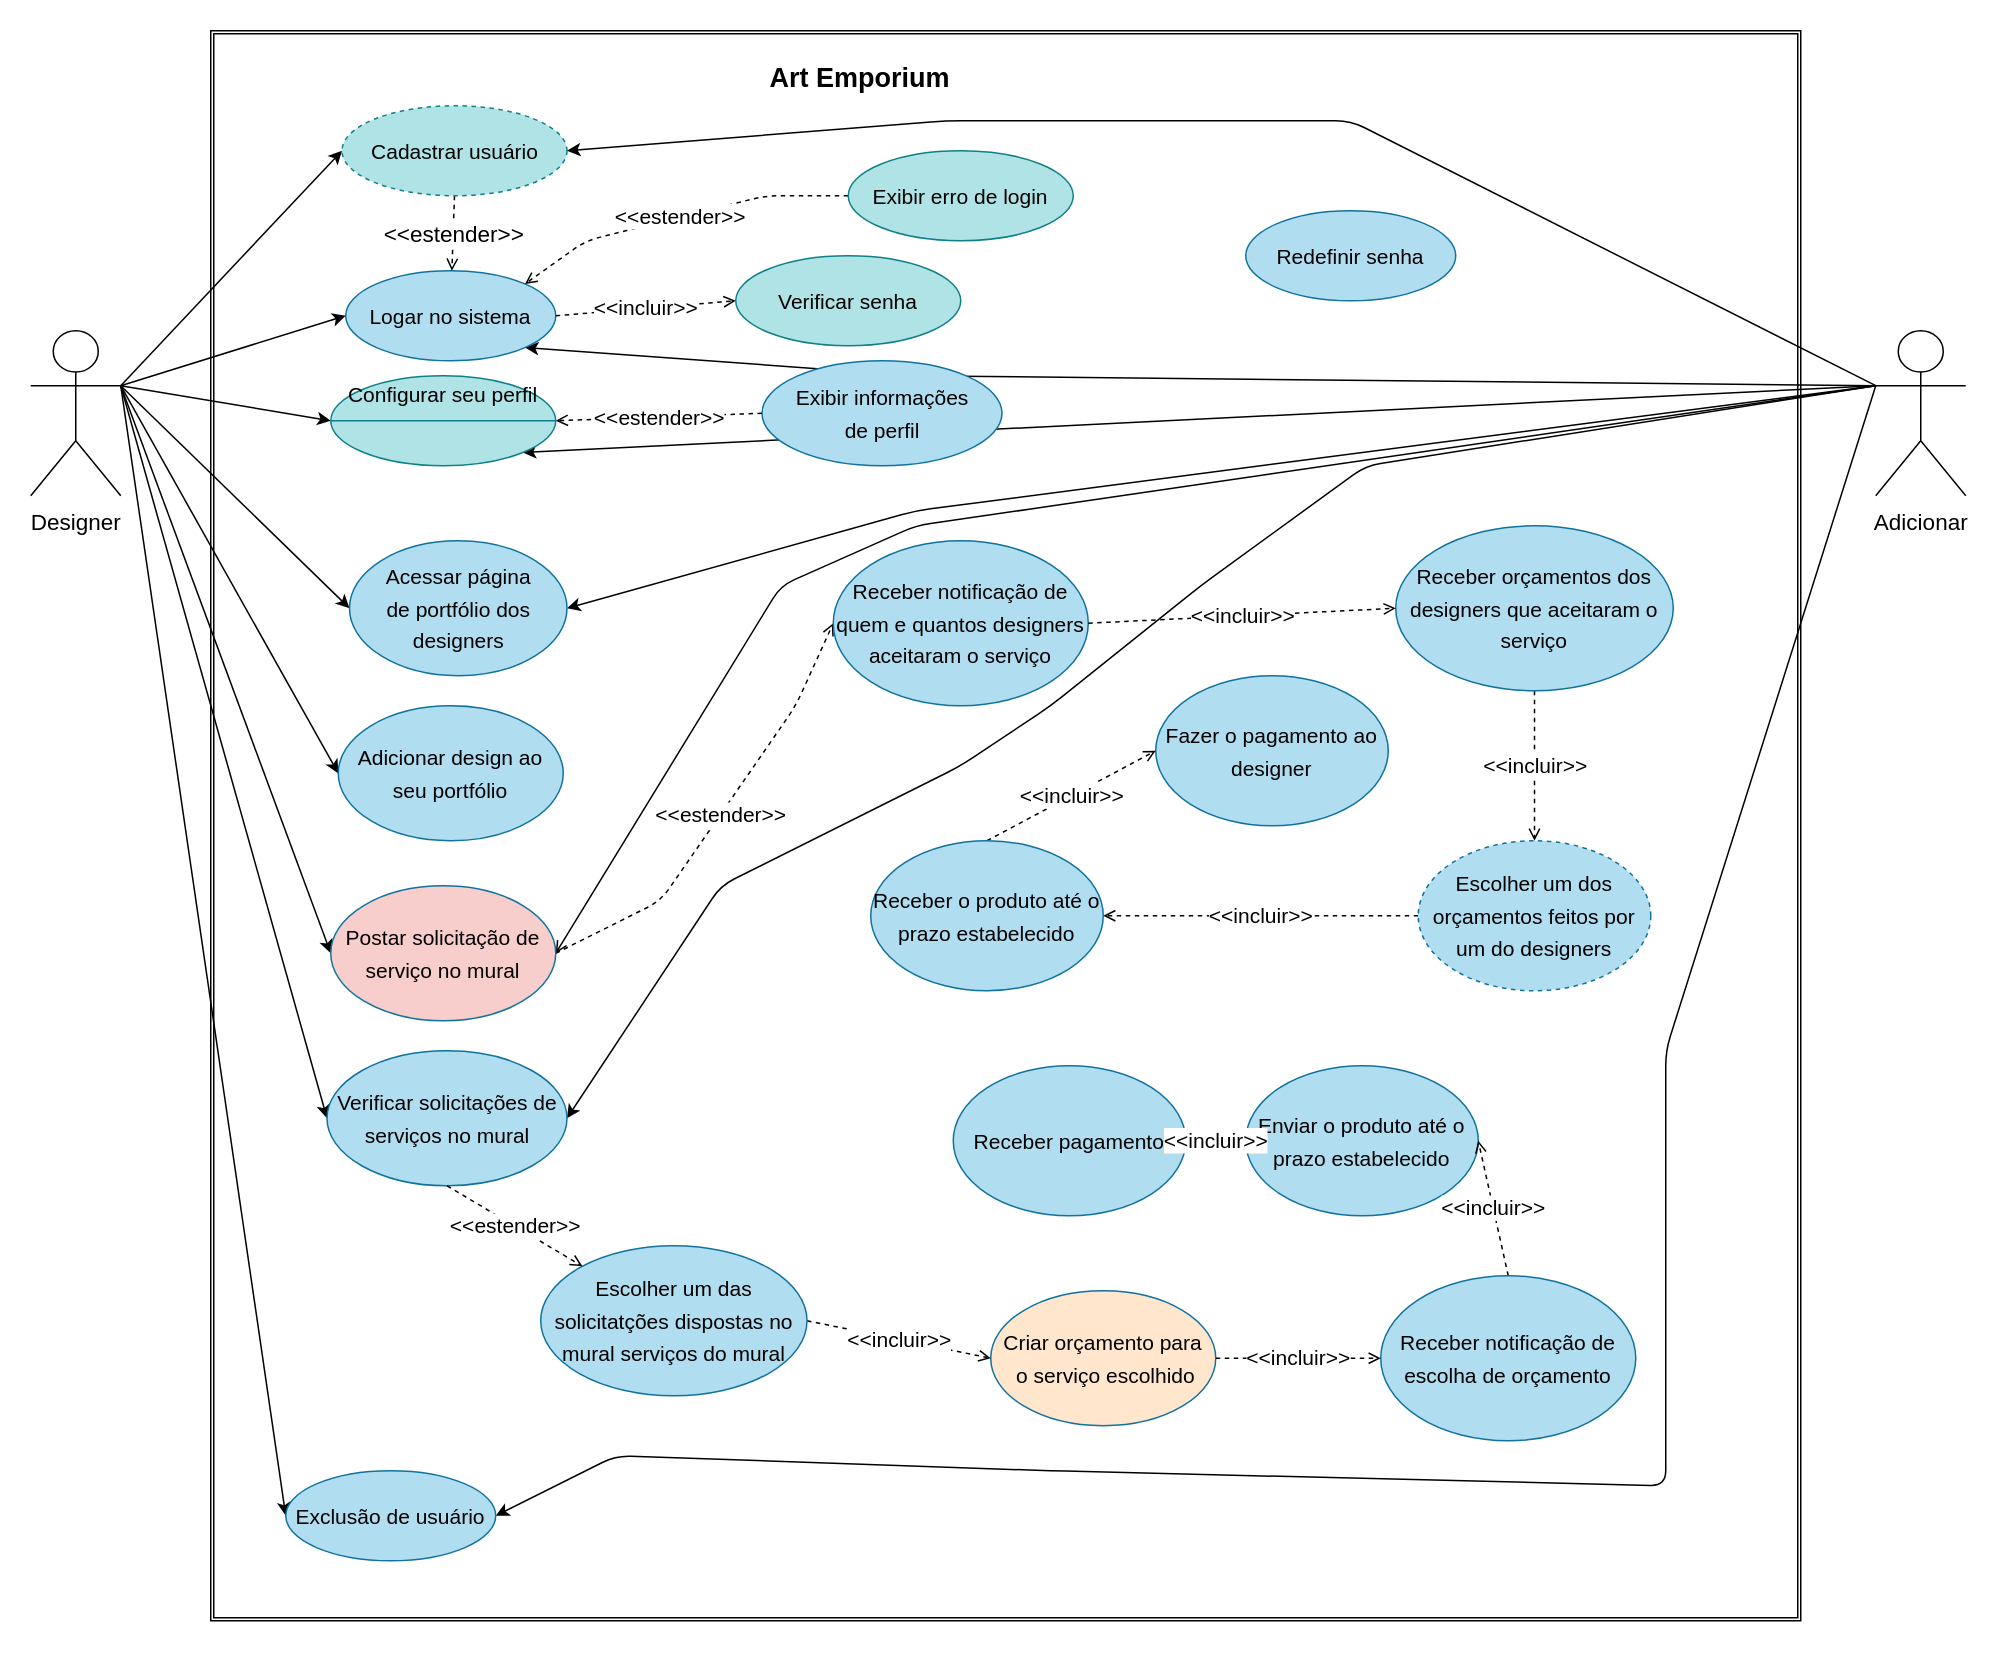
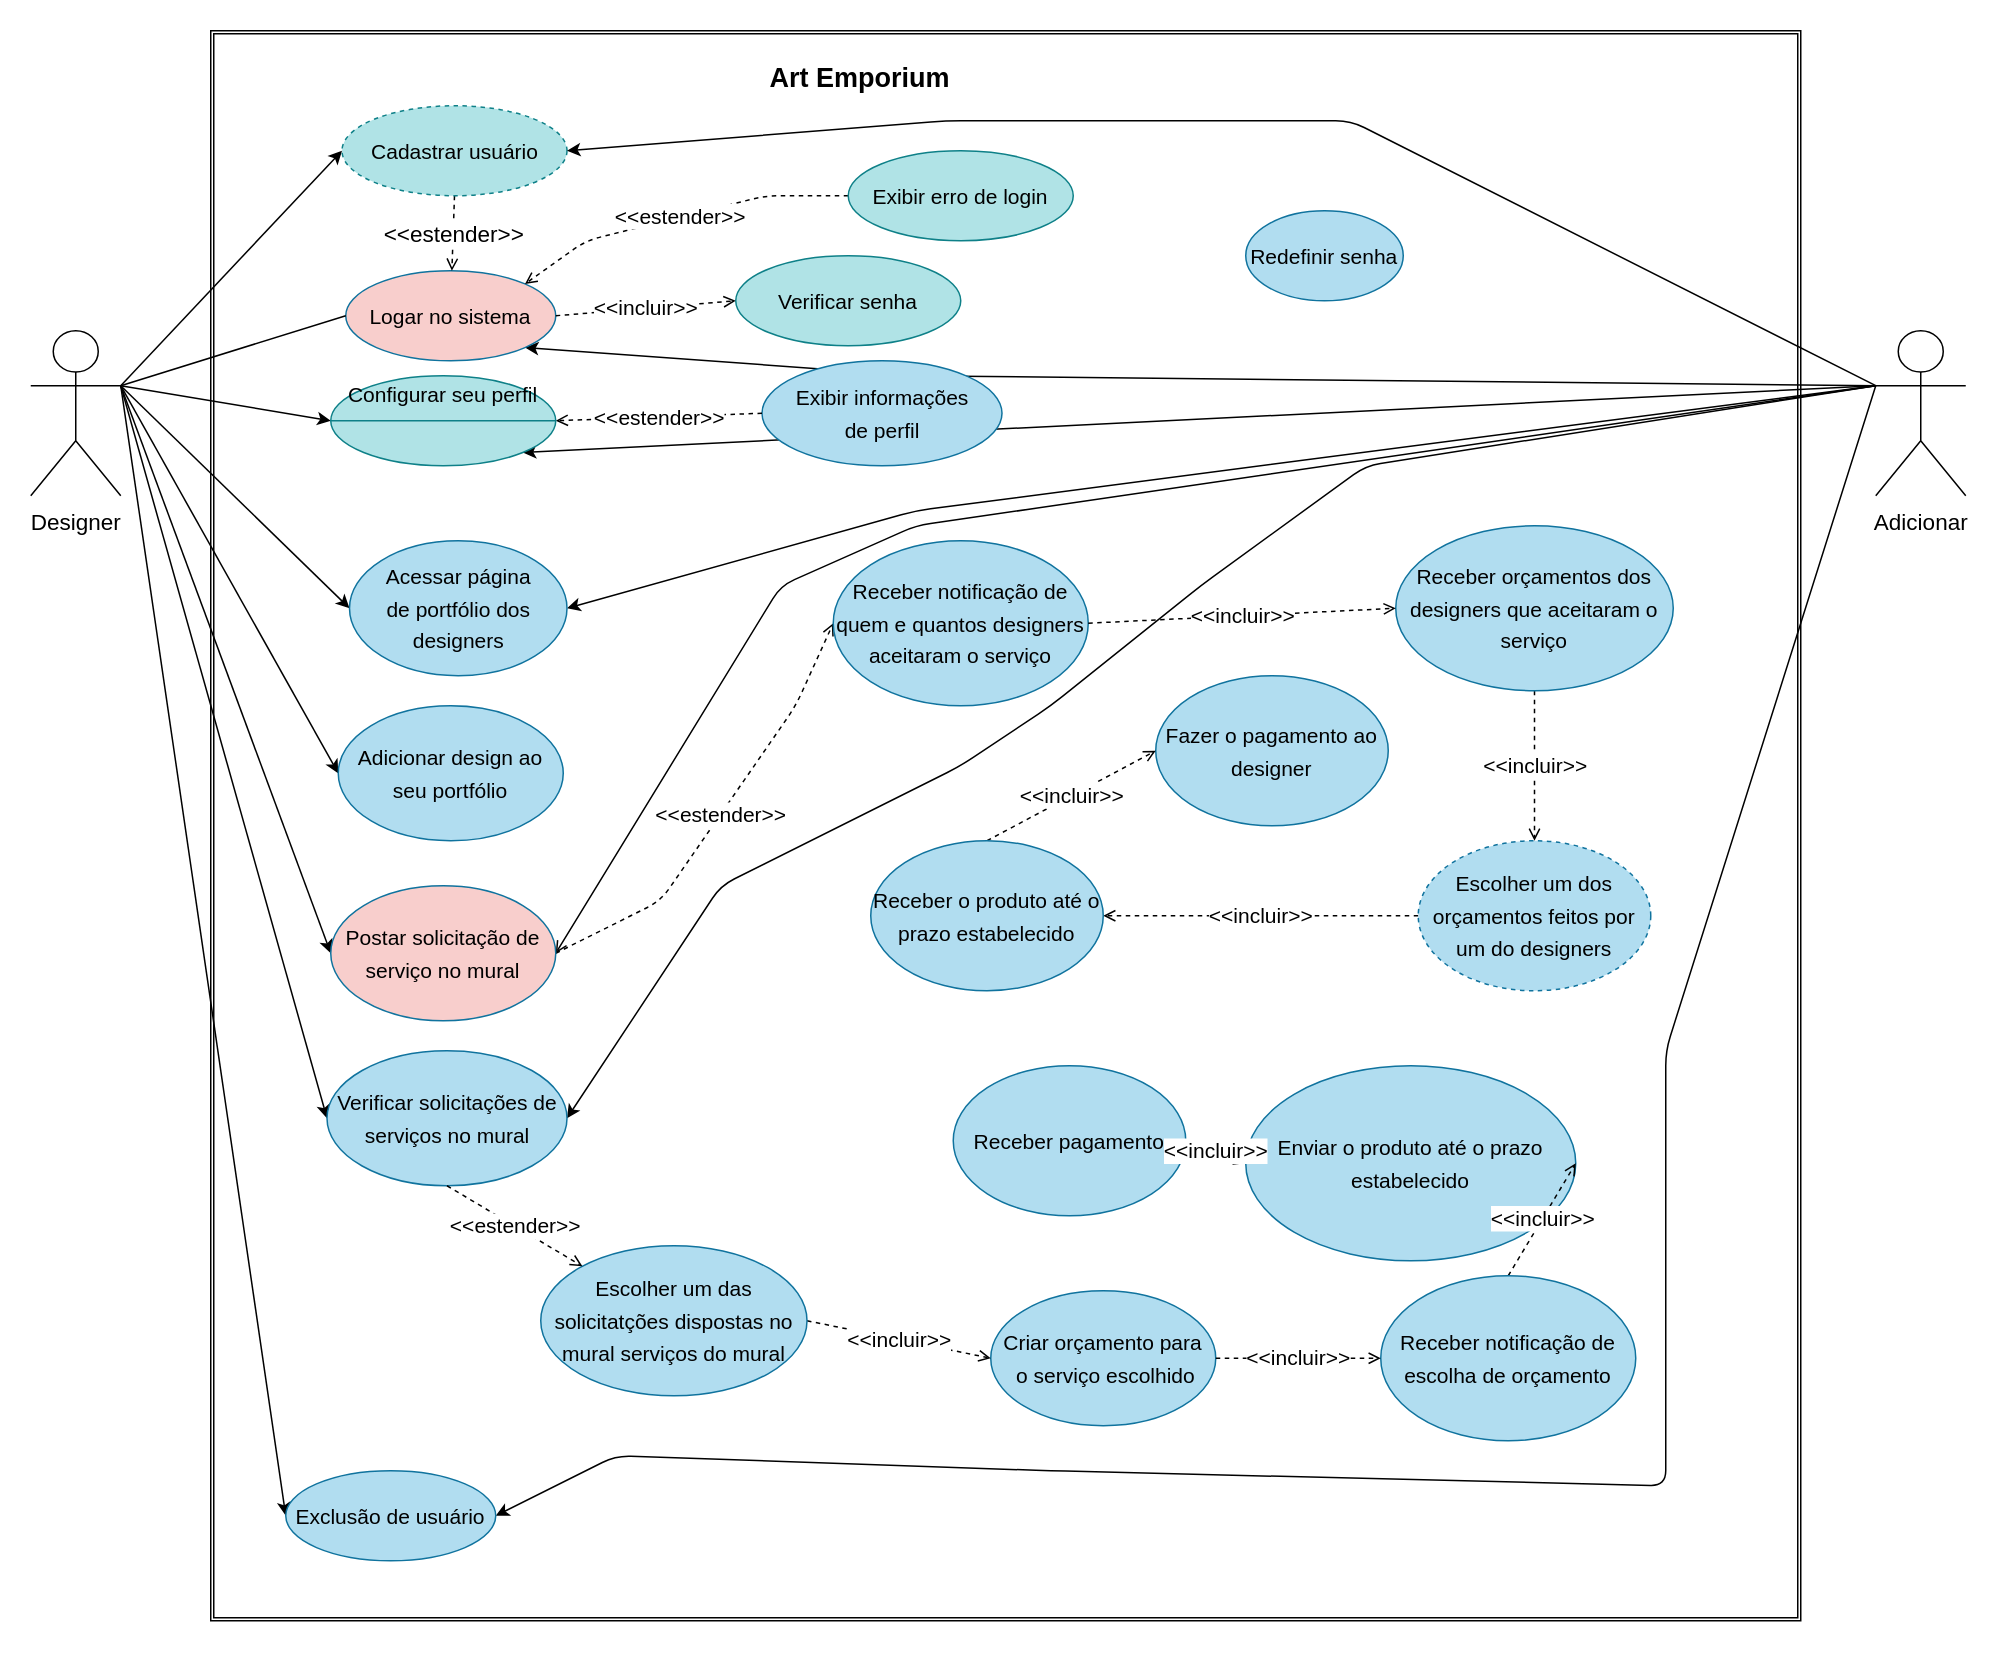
(1351, 256) -> (1325, 256)
(451, 316) -> (451, 316)
(335, 319) -> (339, 318)
(1362, 1141) -> (1411, 1163)
(1103, 1358) -> (1103, 1358)
